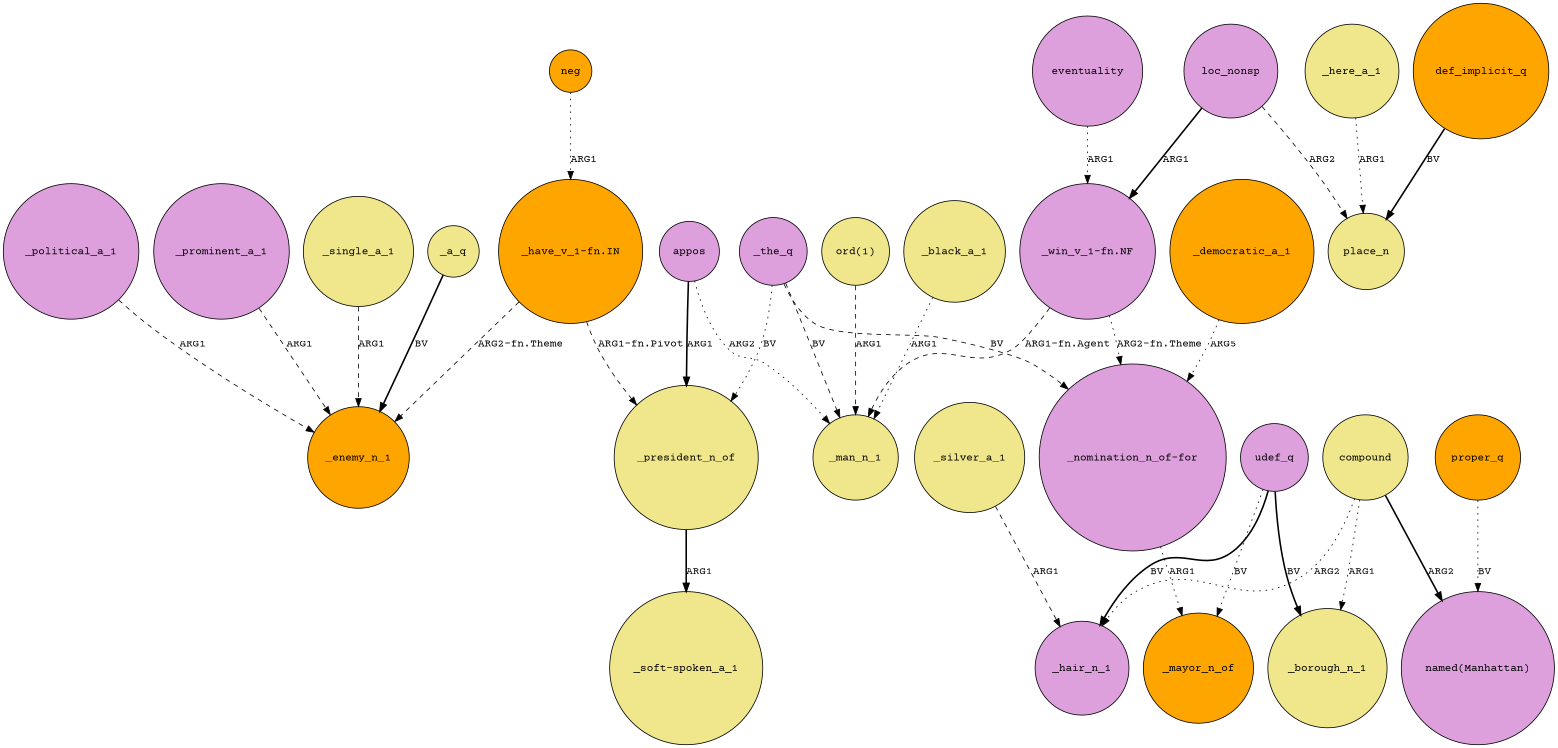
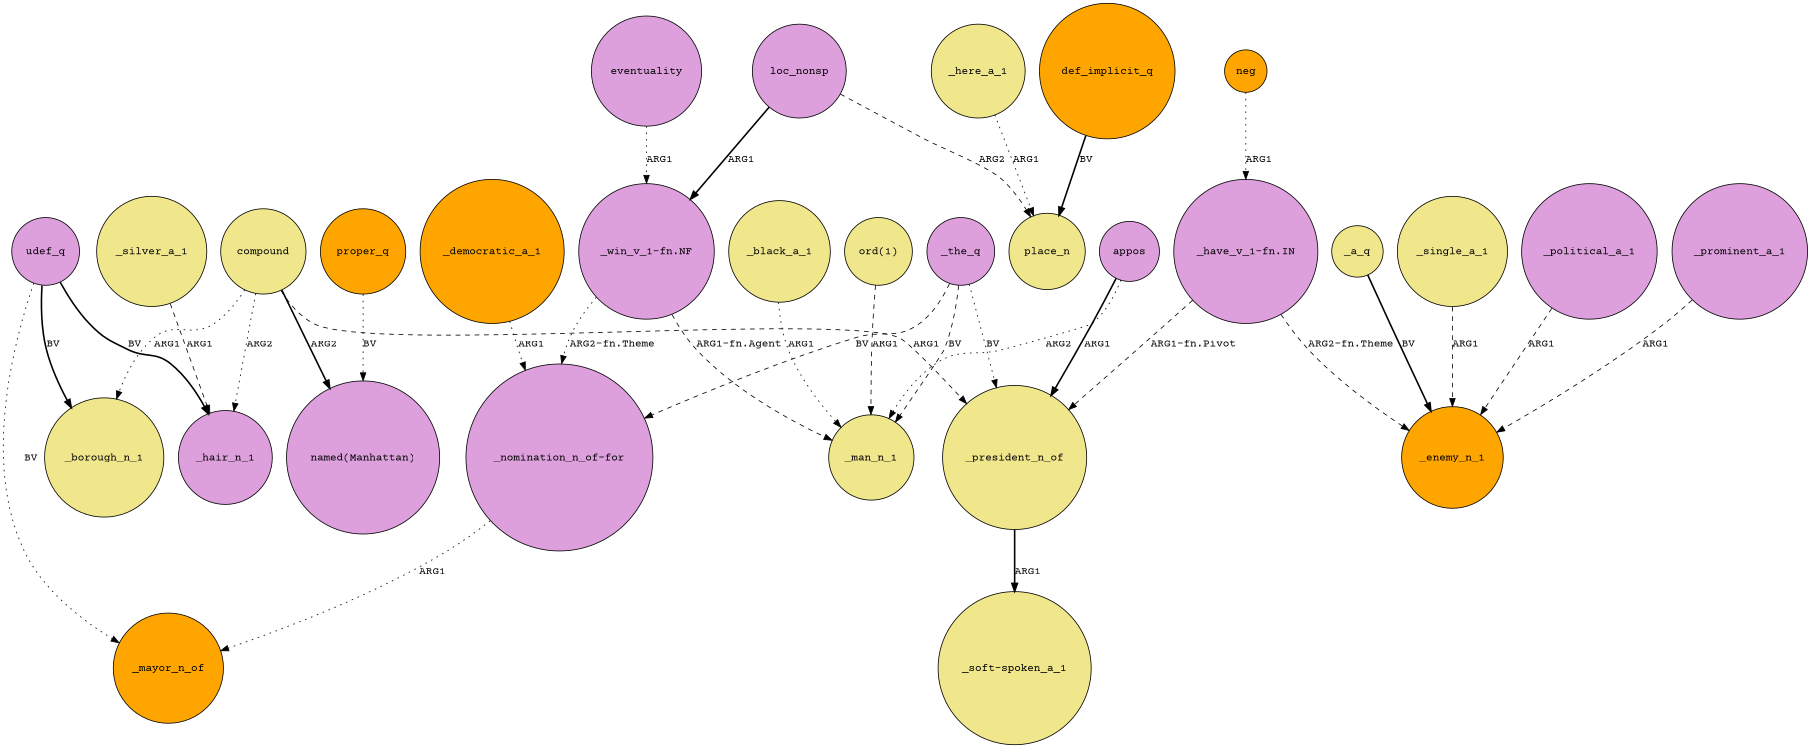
(571, 251) -> (1246, 251)
none -> (626, 332)
(1224, 344) -> (532, 344)
